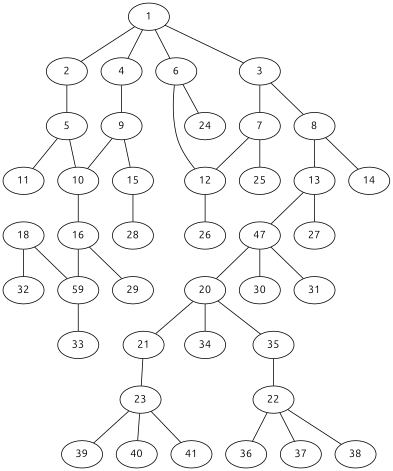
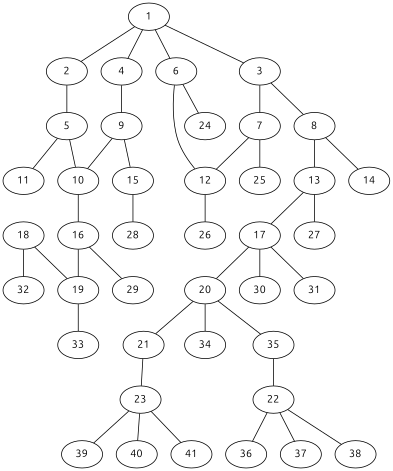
(260, 236) -> (260, 236)
(78, 290) -> (78, 290)
